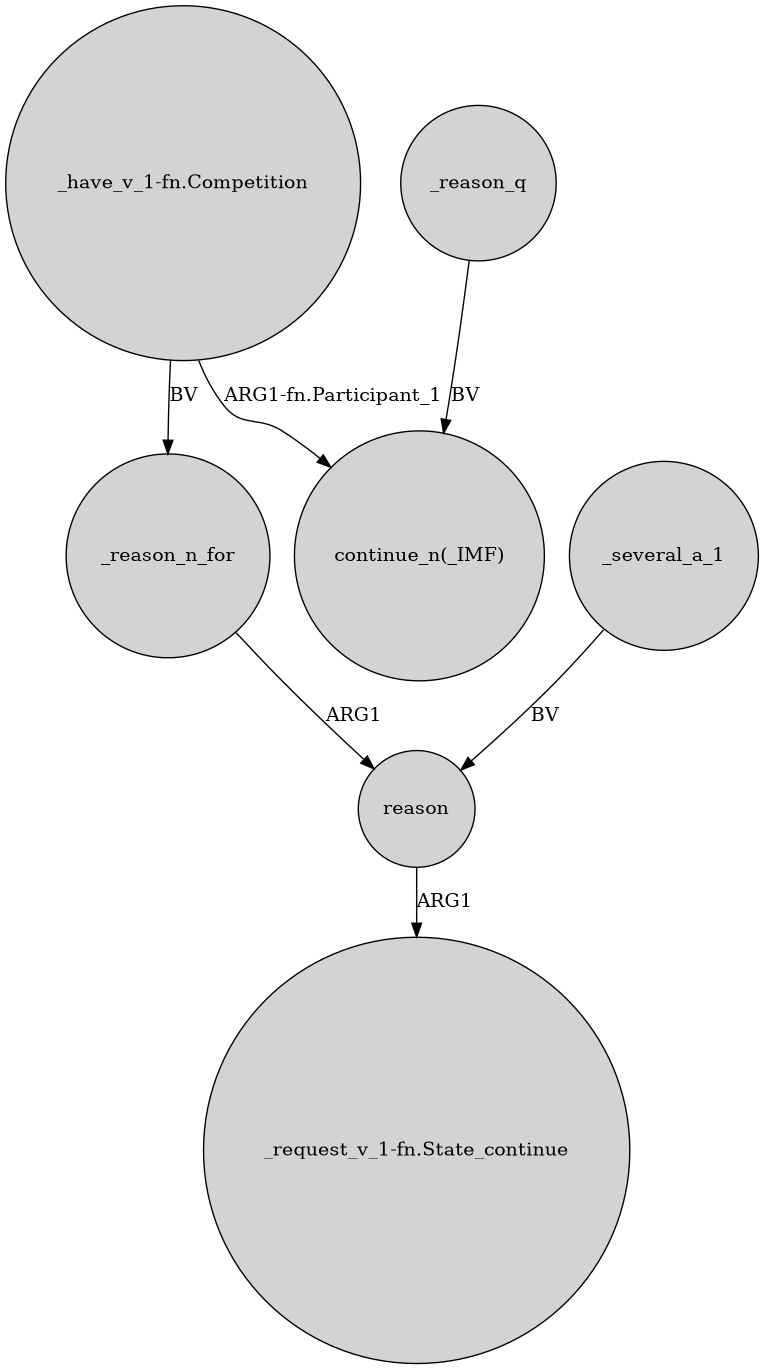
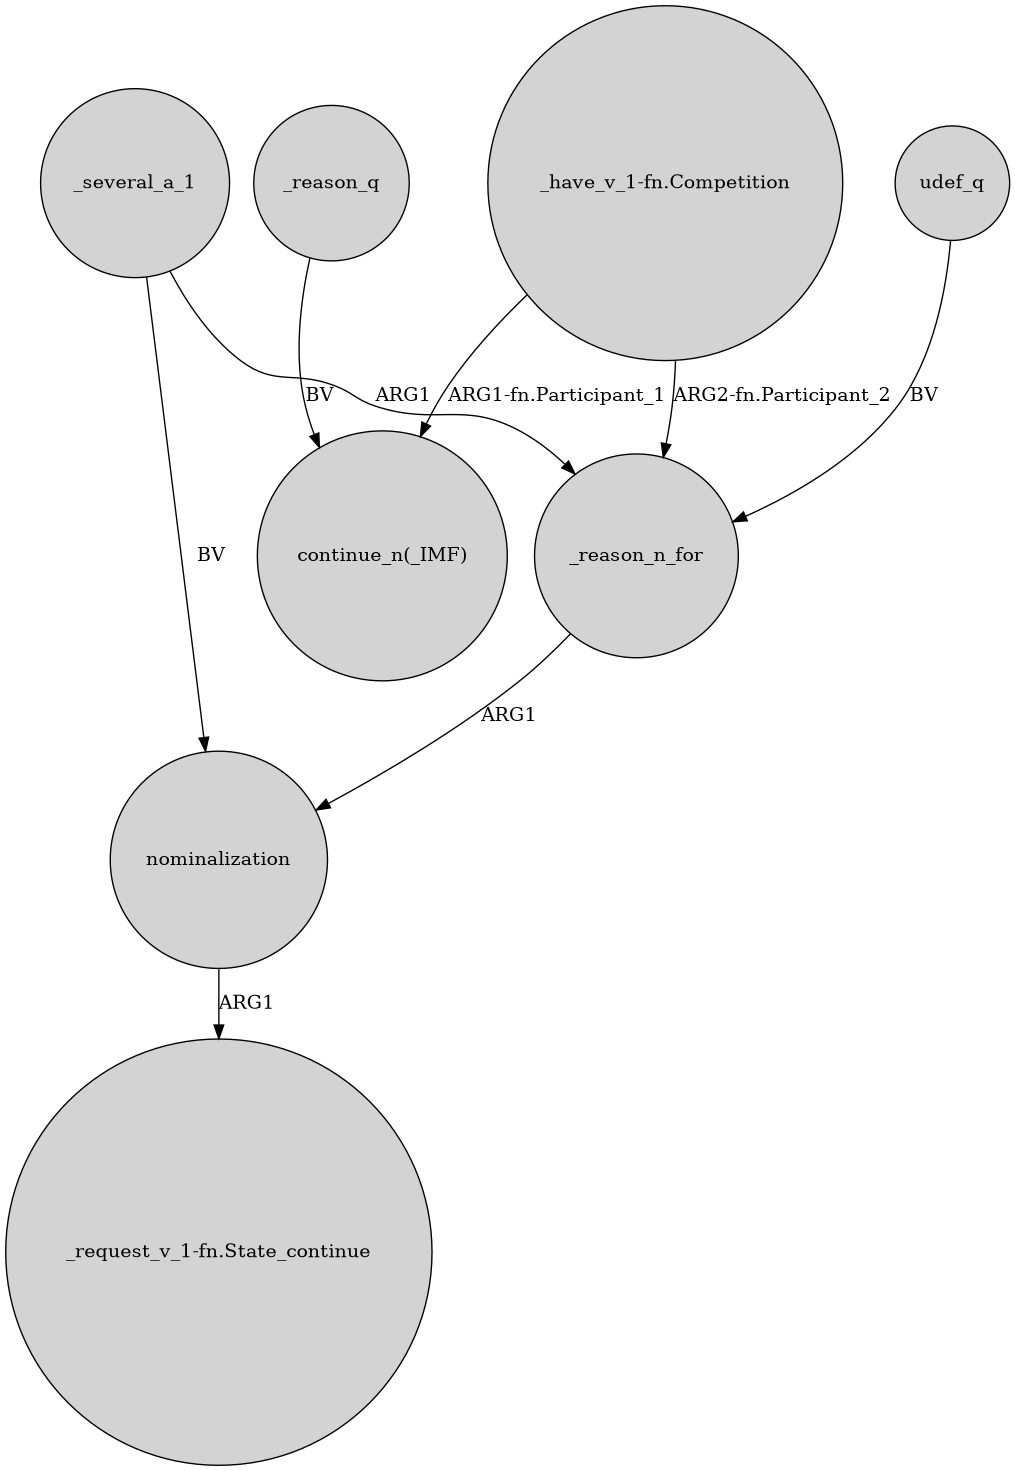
none -> (952, 183)
none -> (351, 394)
(184, 396) -> (783, 396)
(417, 809) -> (219, 860)
